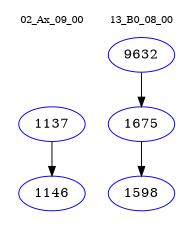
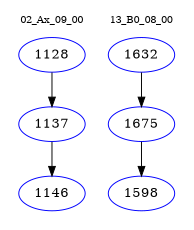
none -> (52, 55)
(141, 55) -> (141, 55)
